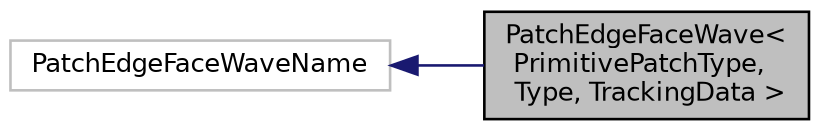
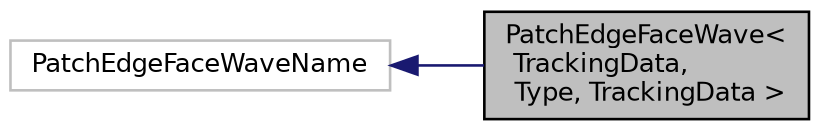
(647, 65) -> (647, 65)
